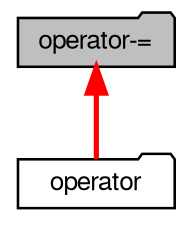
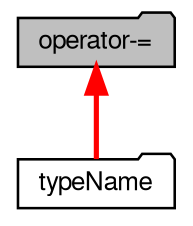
(96, 184) -> (96, 184)
